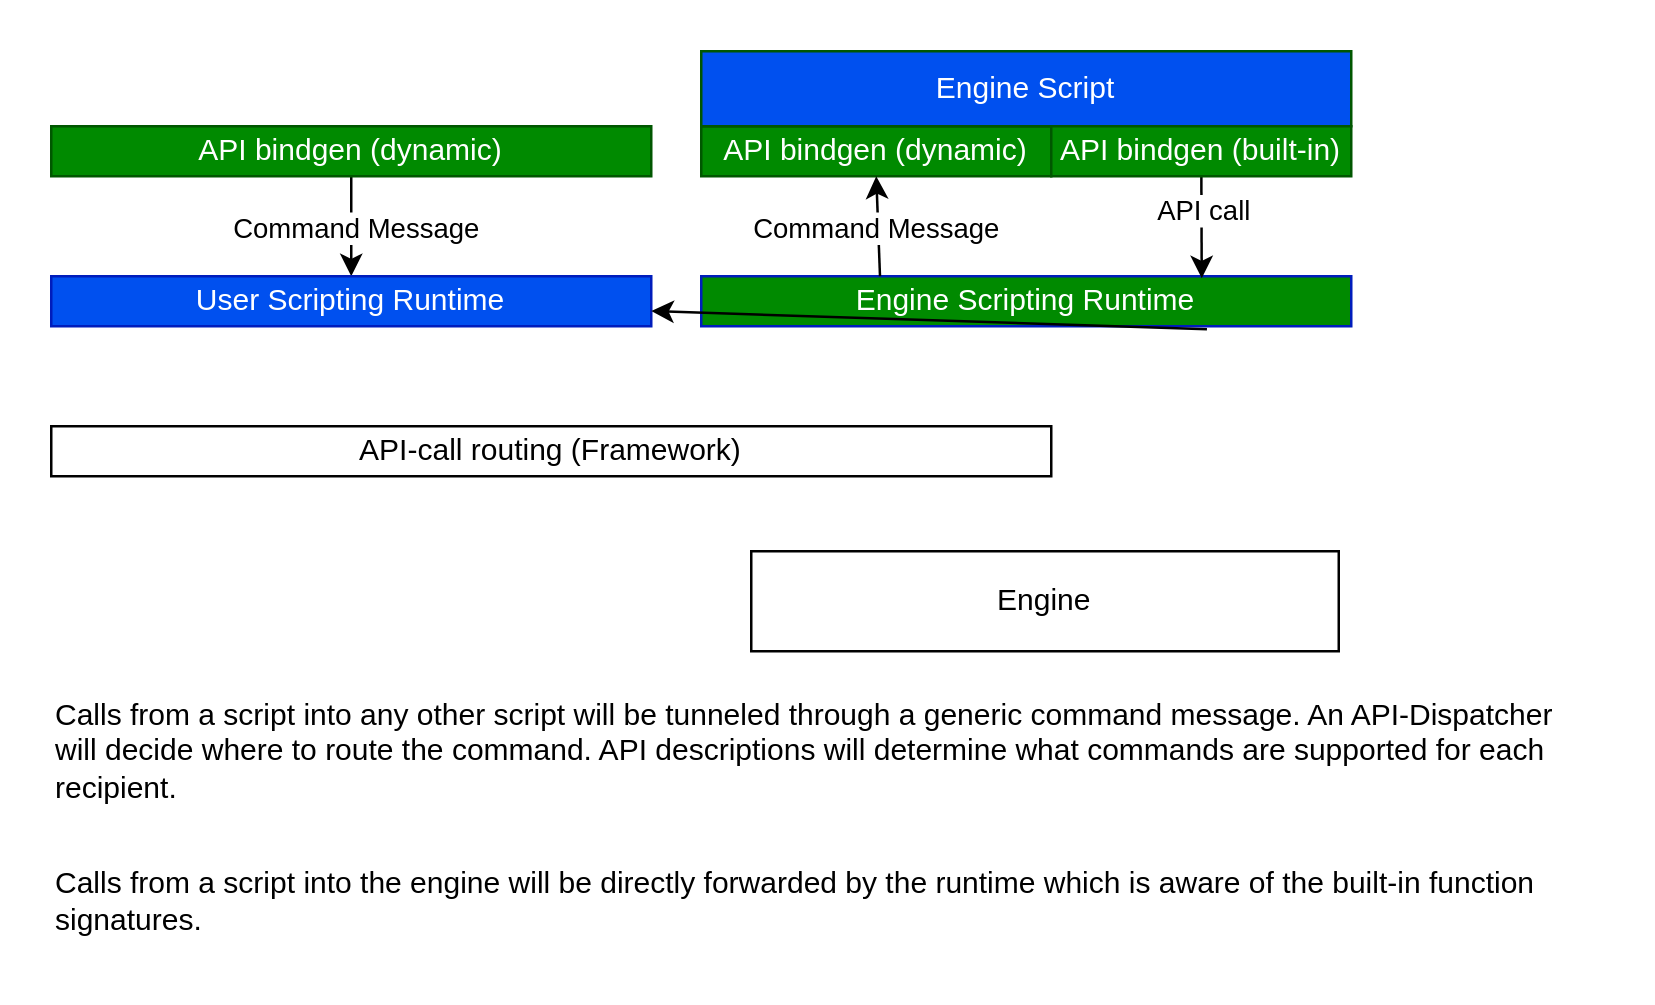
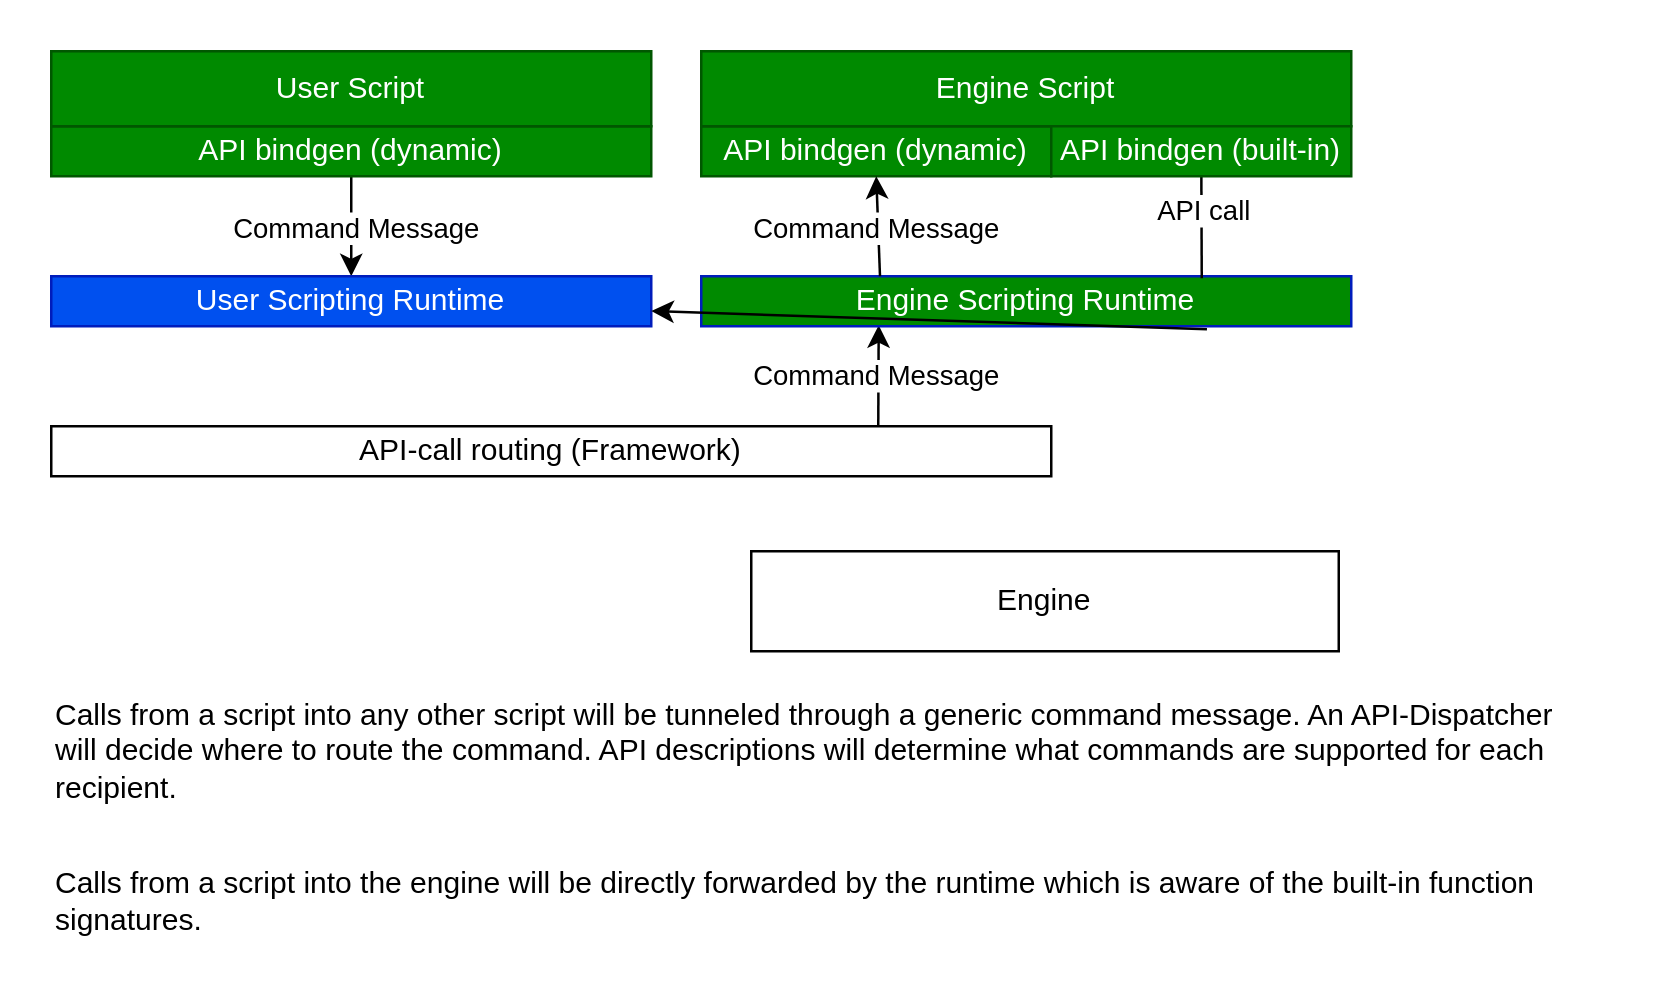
none -> (351, 89)
(1026, 89) -> (1026, 89)
(1202, 260) -> (1202, 267)
none -> (878, 384)
